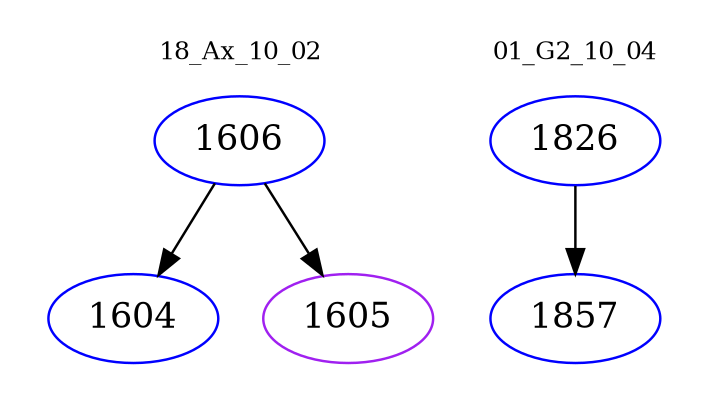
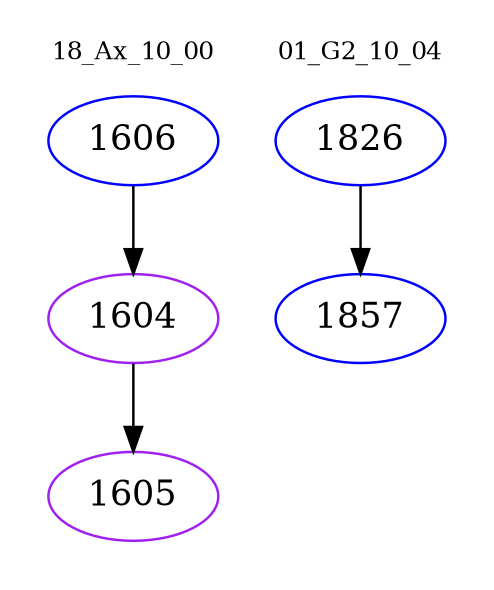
(241, 53) -> (133, 53)
(287, 218) -> (133, 395)
(133, 319) -> (133, 319)
